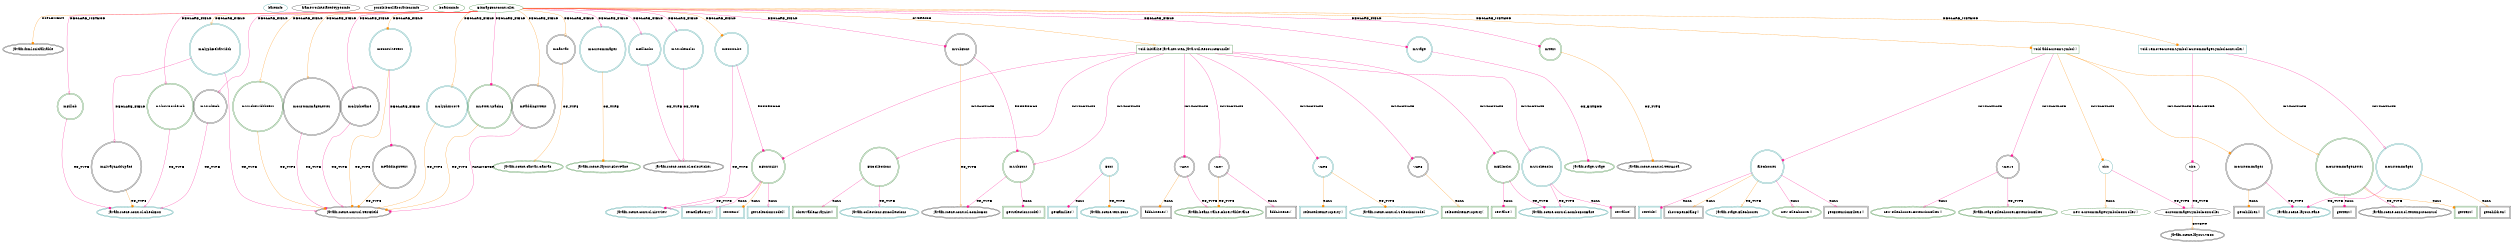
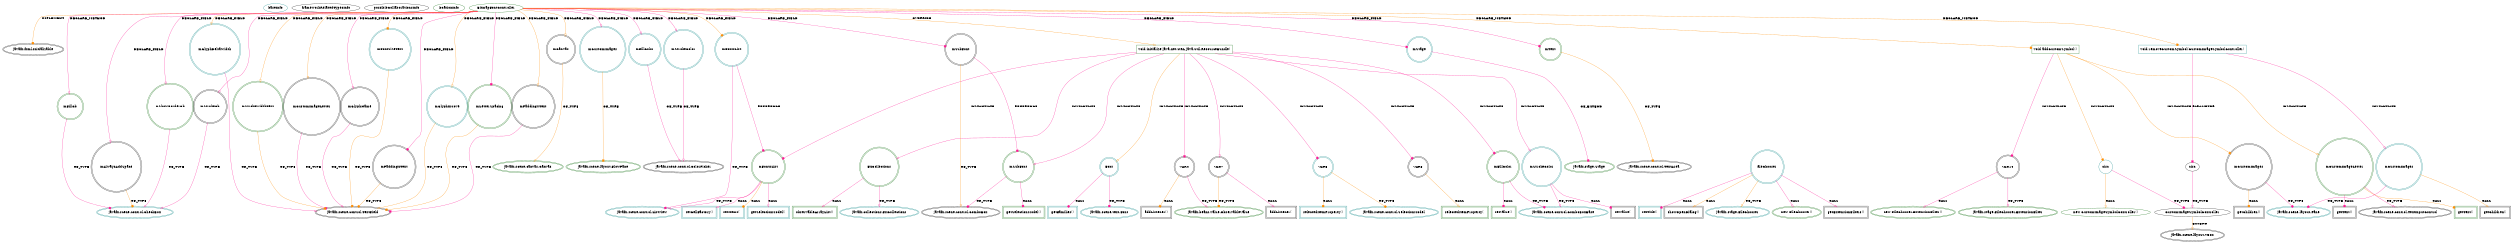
(124, 76) -> (172, 17)
(389, 107) -> (421, 61)
(1915, 107) -> none
none -> (1151, 108)
(483, 167) -> (483, 167)
(1109, 190) -> (1109, 190)
